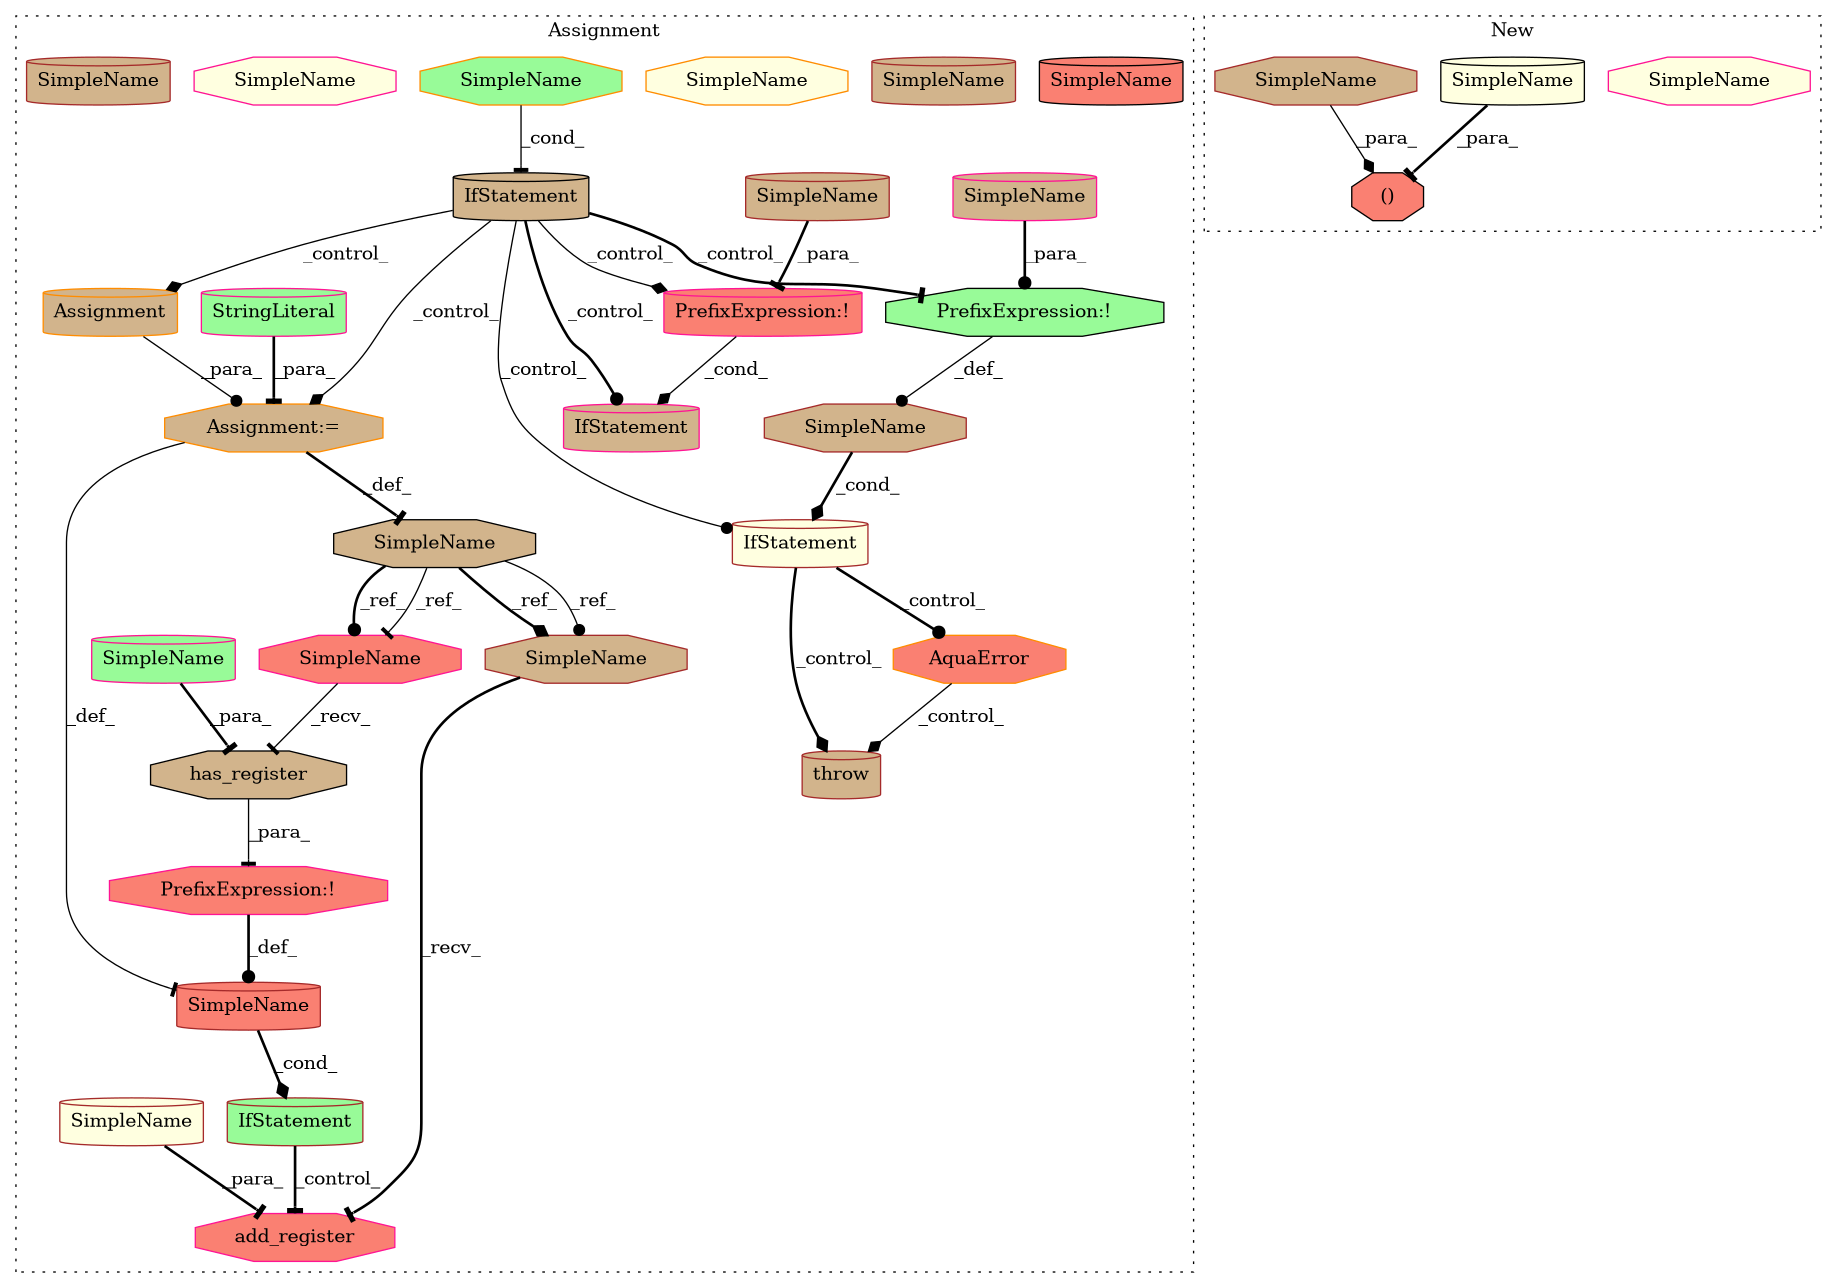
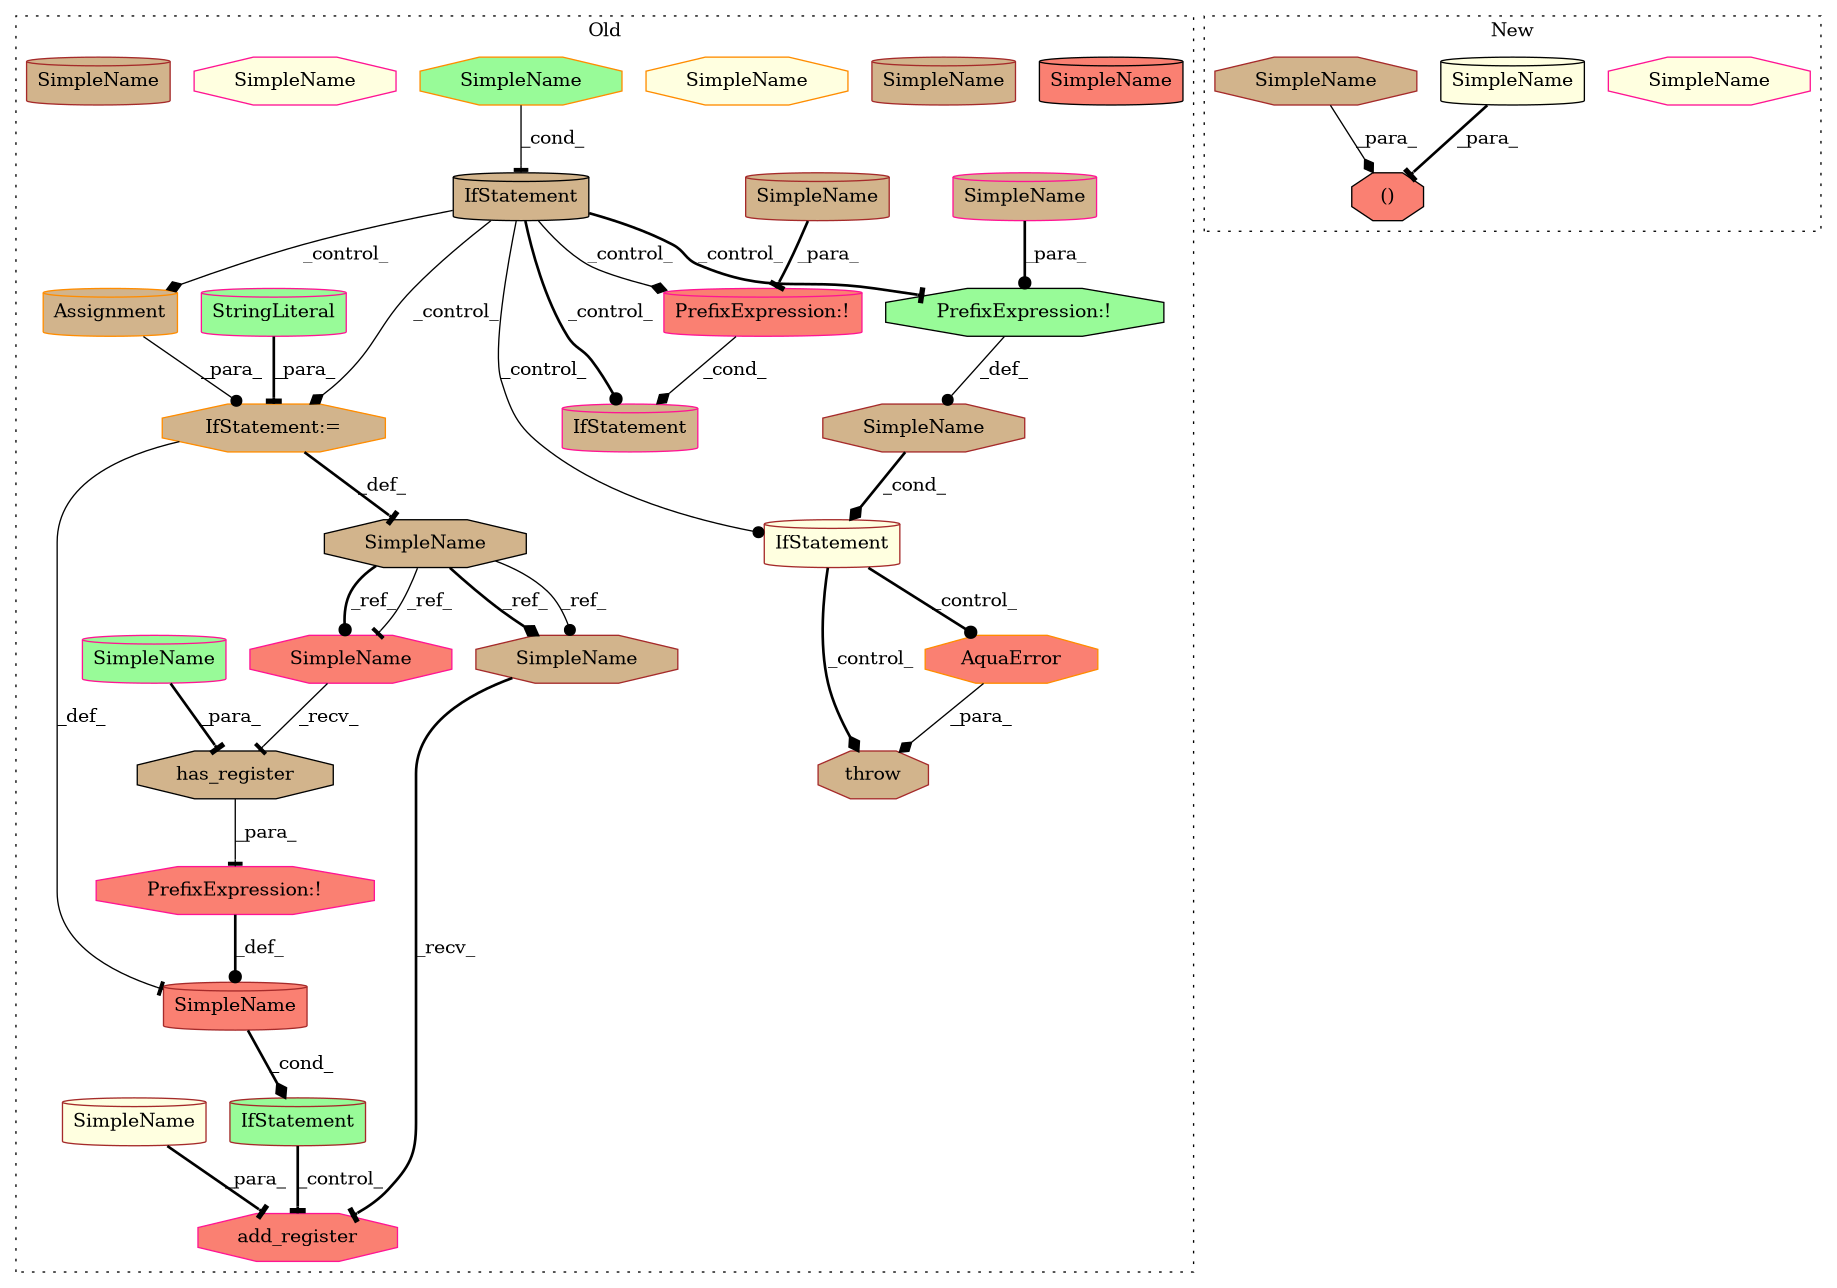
(605, 31) -> (605, 31)
(274, 428) -> (274, 428)
(961, 717) -> (981, 717)
(841, 775) -> (873, 775)
